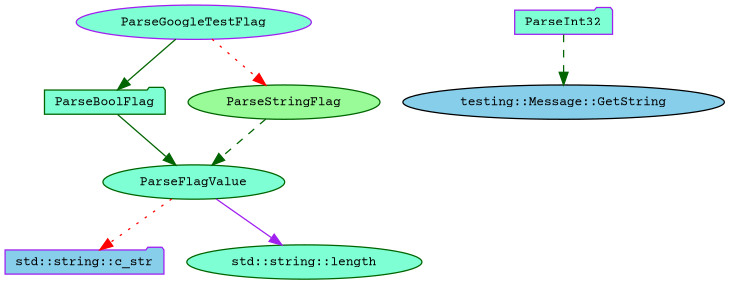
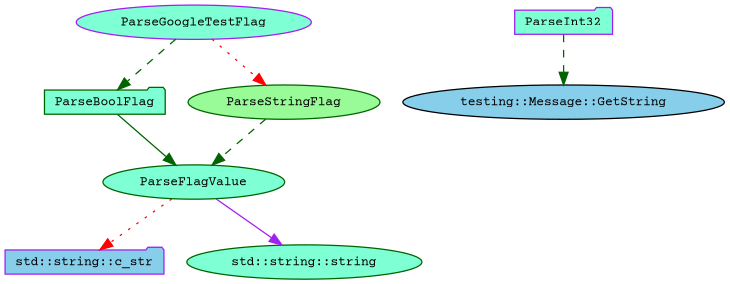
(152, 60) -> (152, 60)
(304, 262) -> (304, 262)
